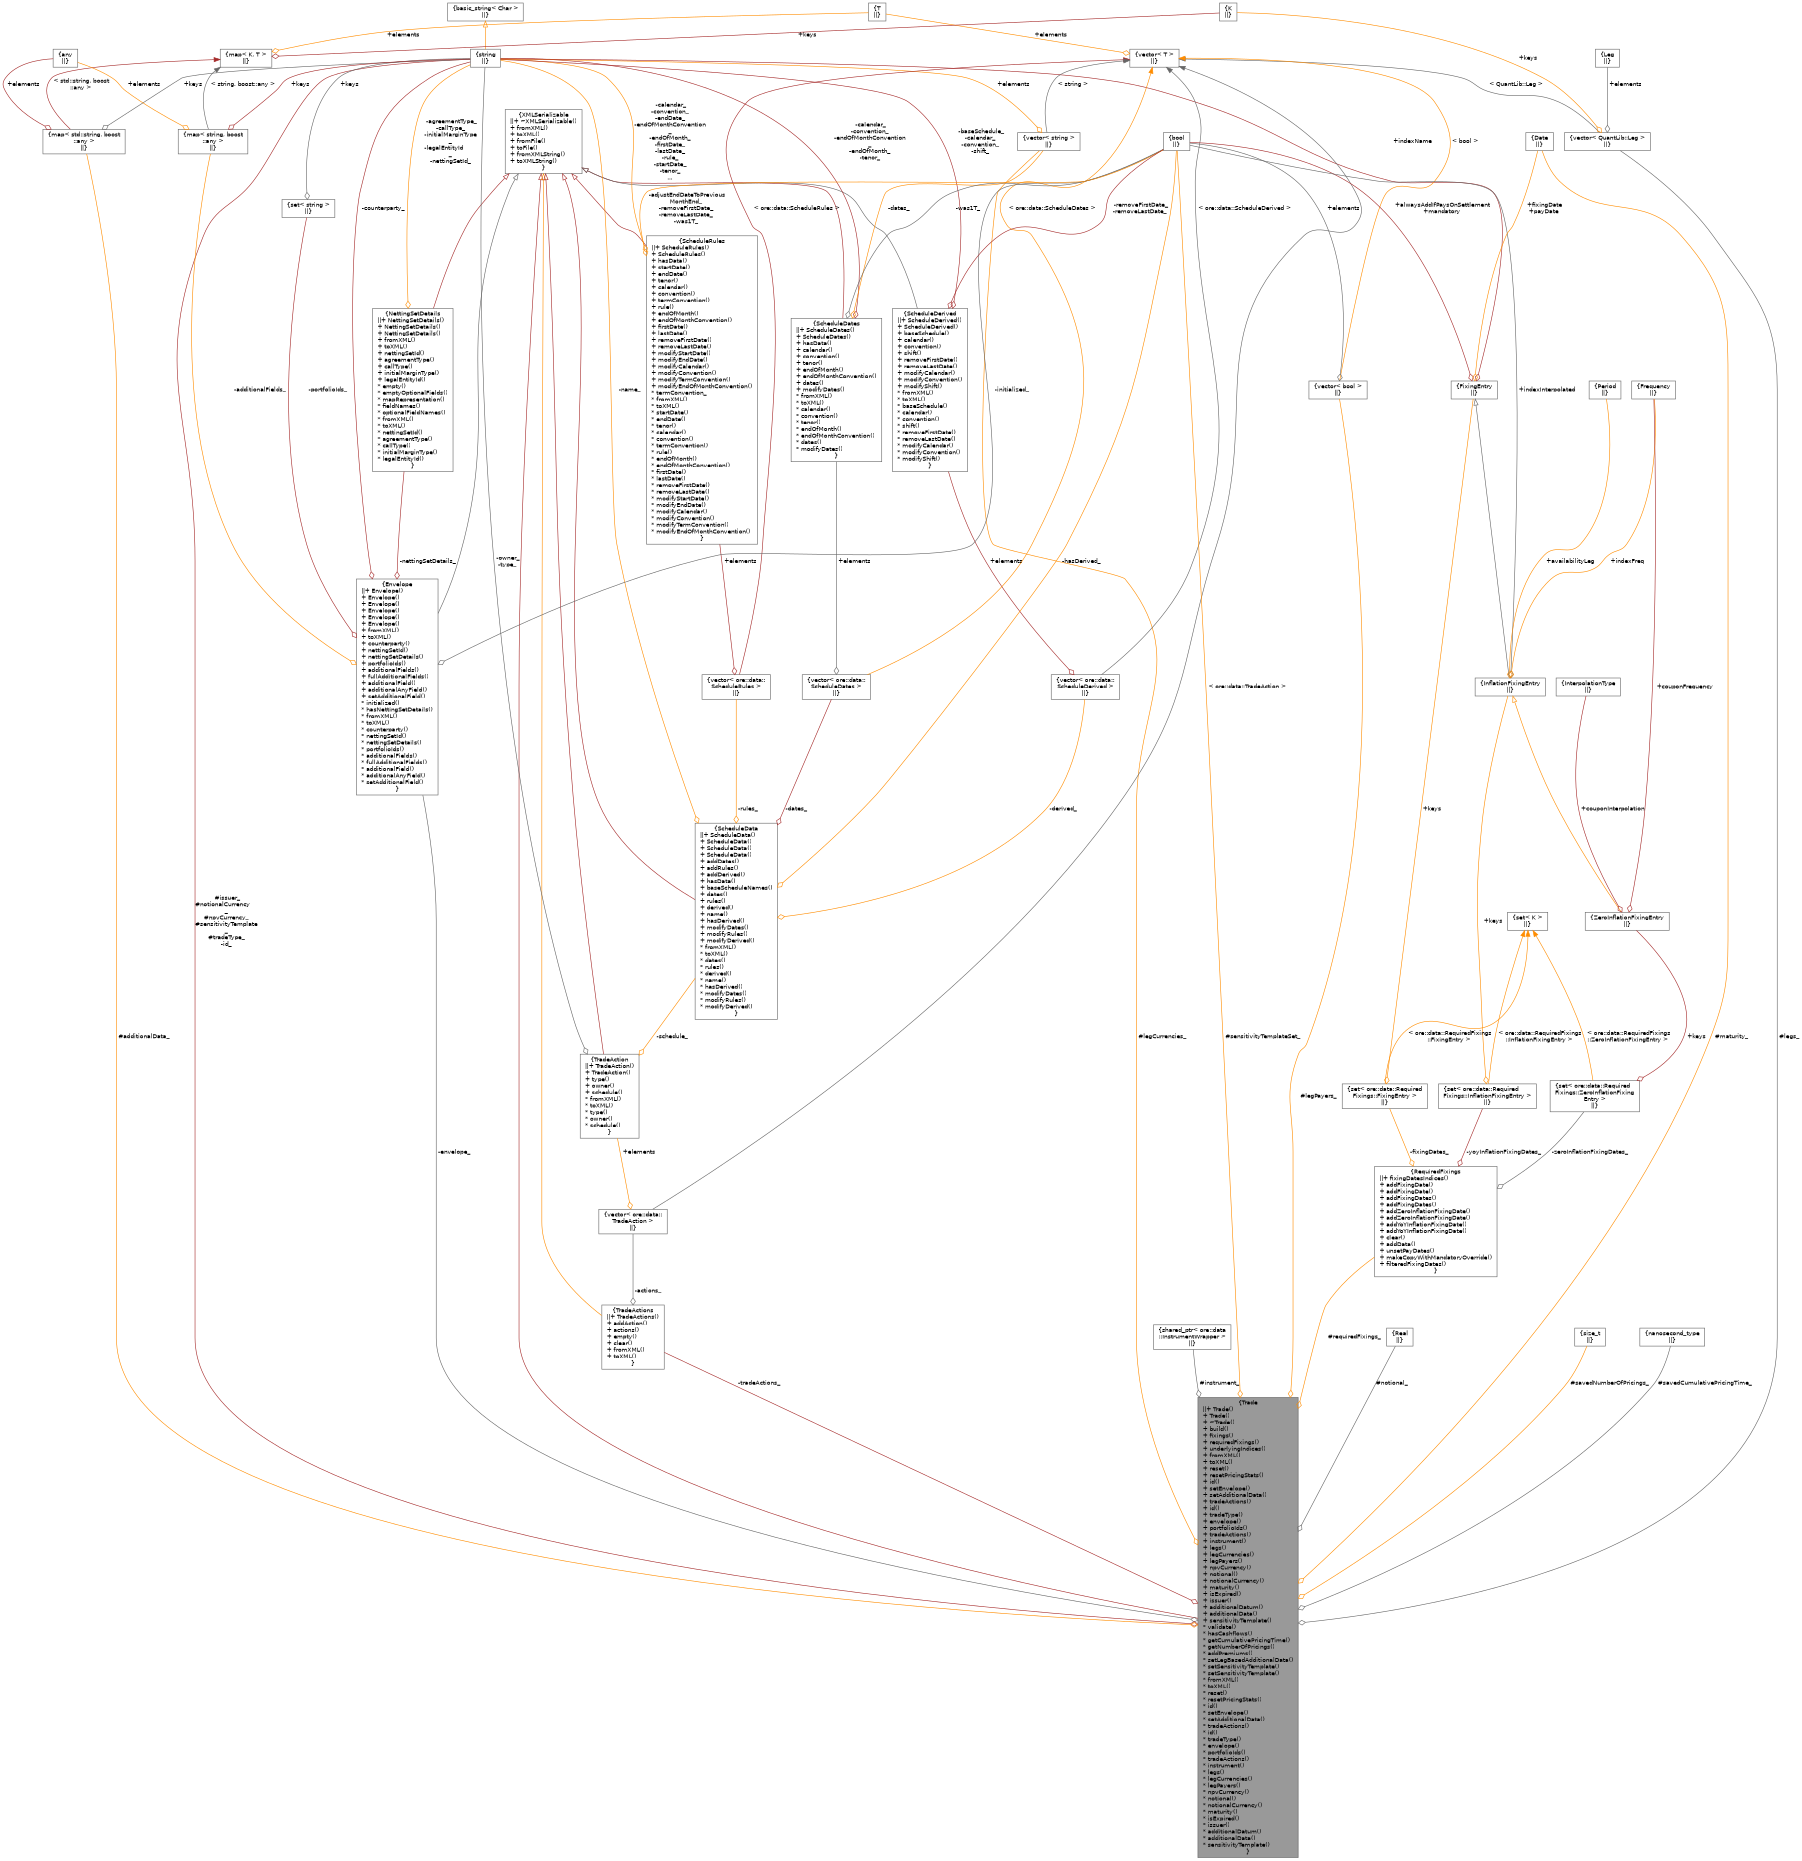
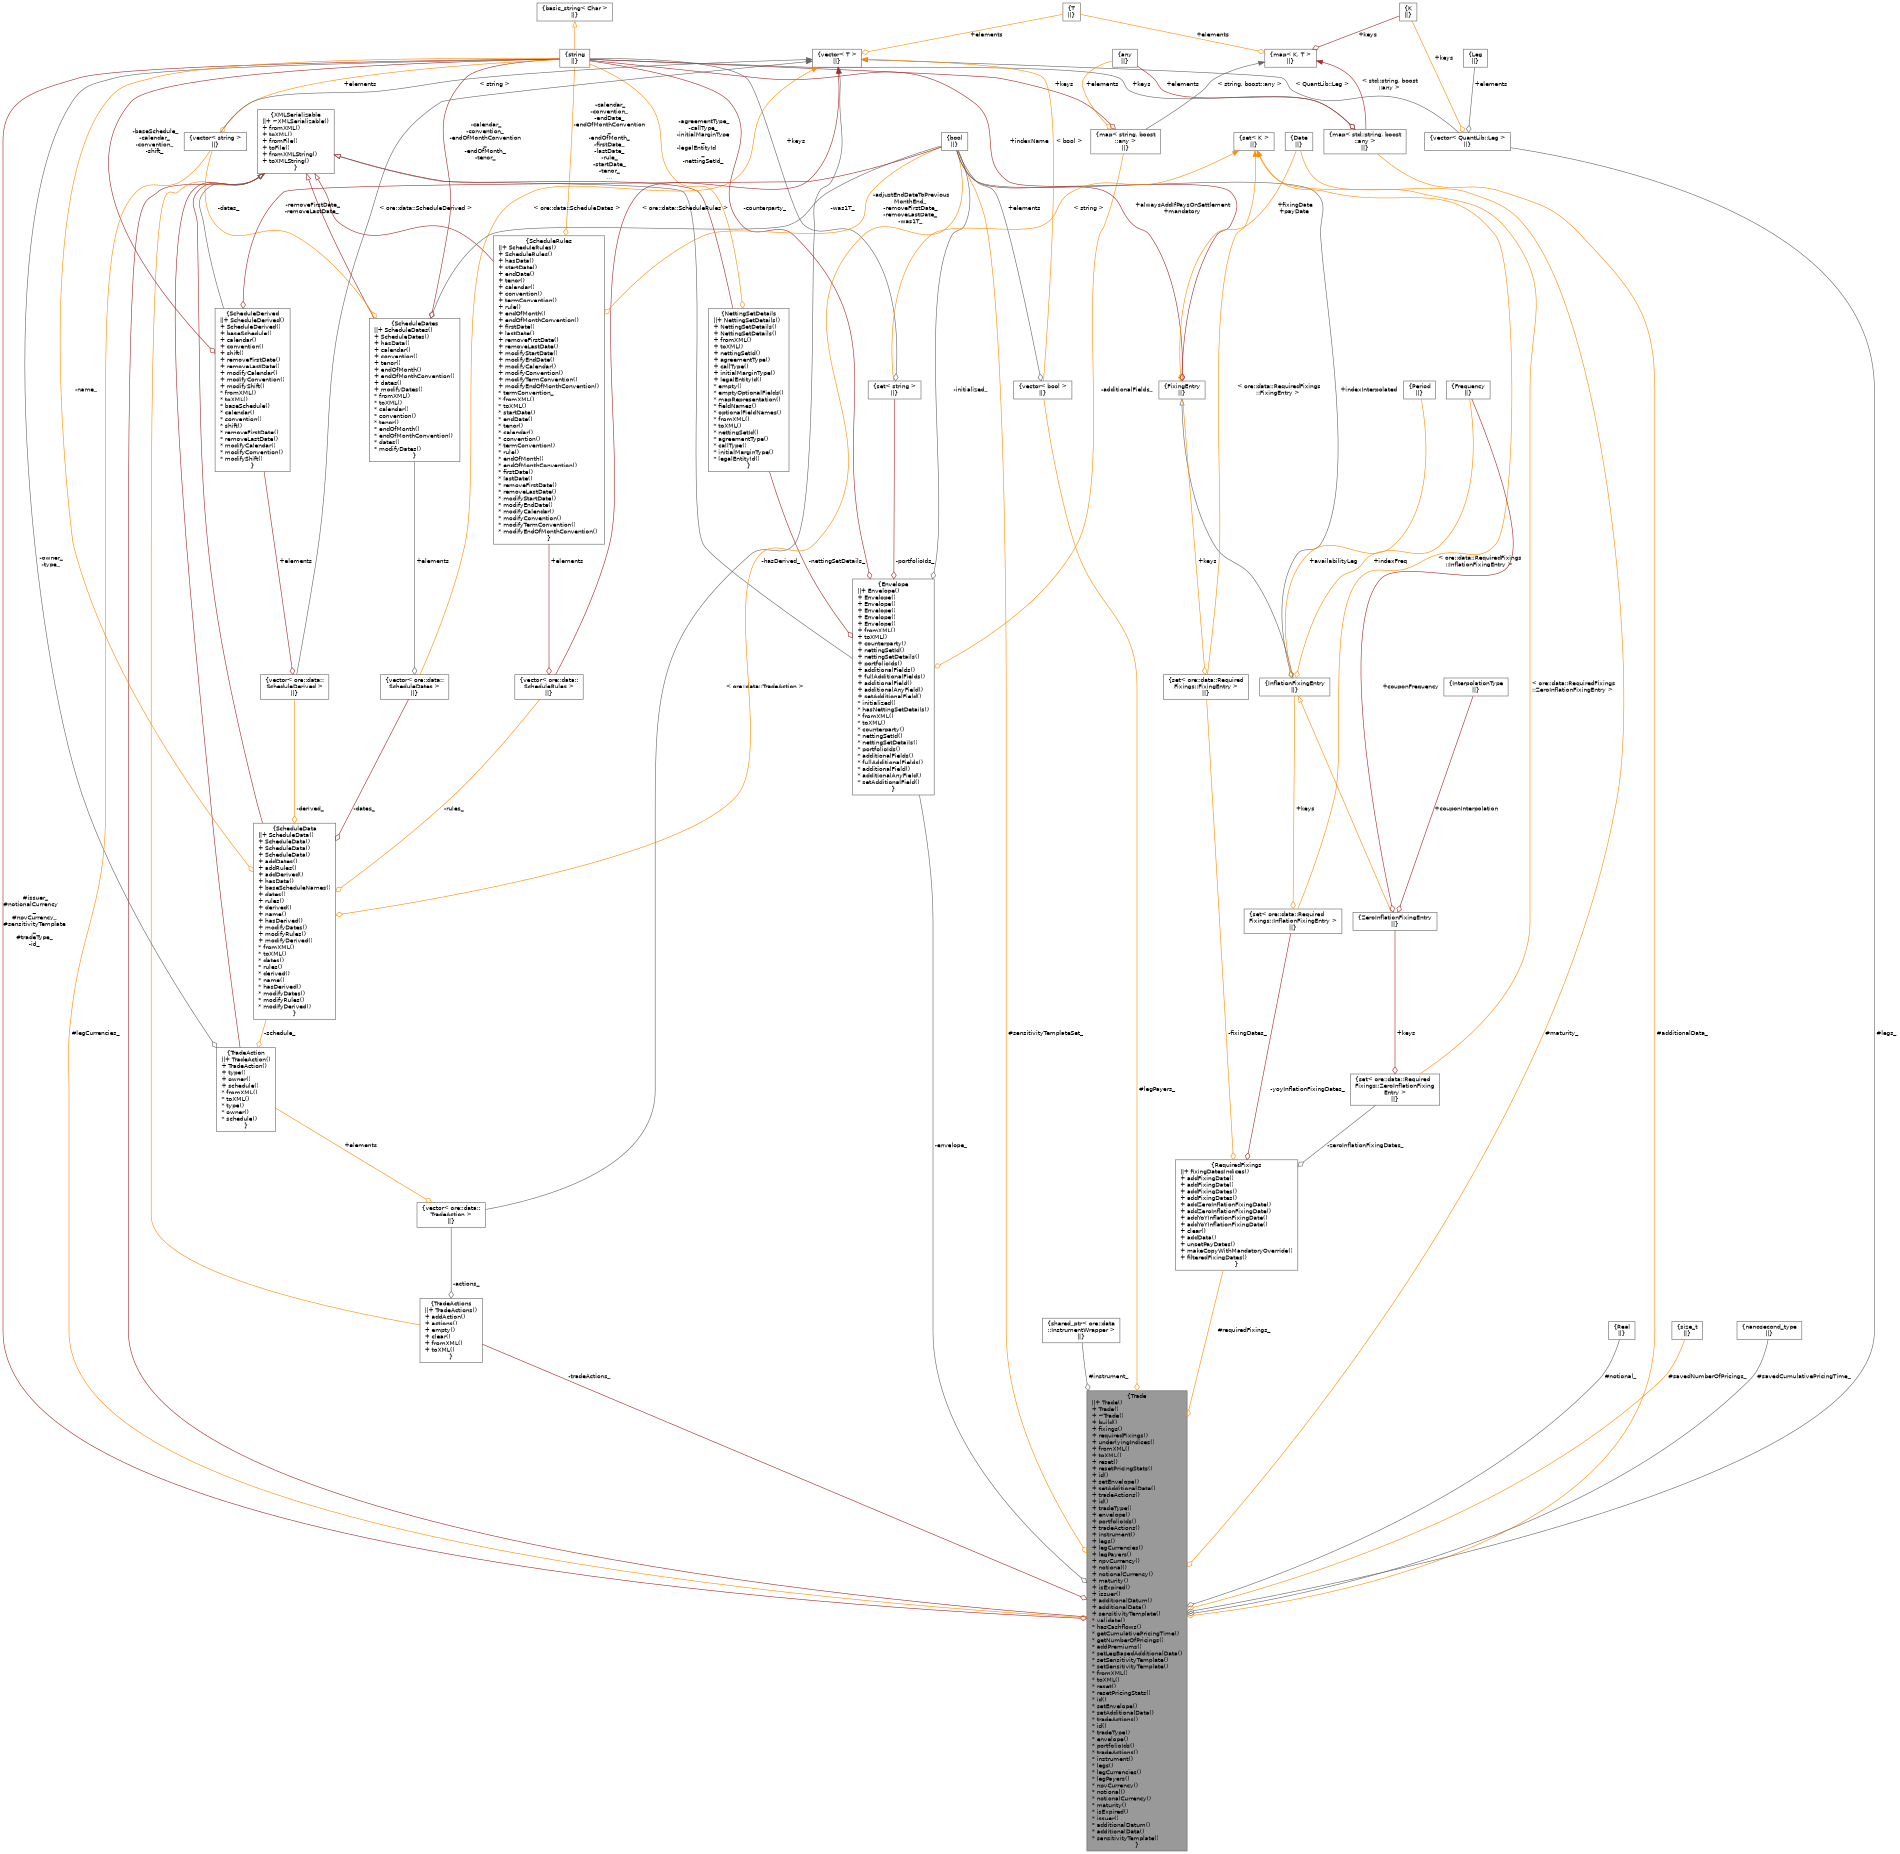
none -> (1016, 229)
